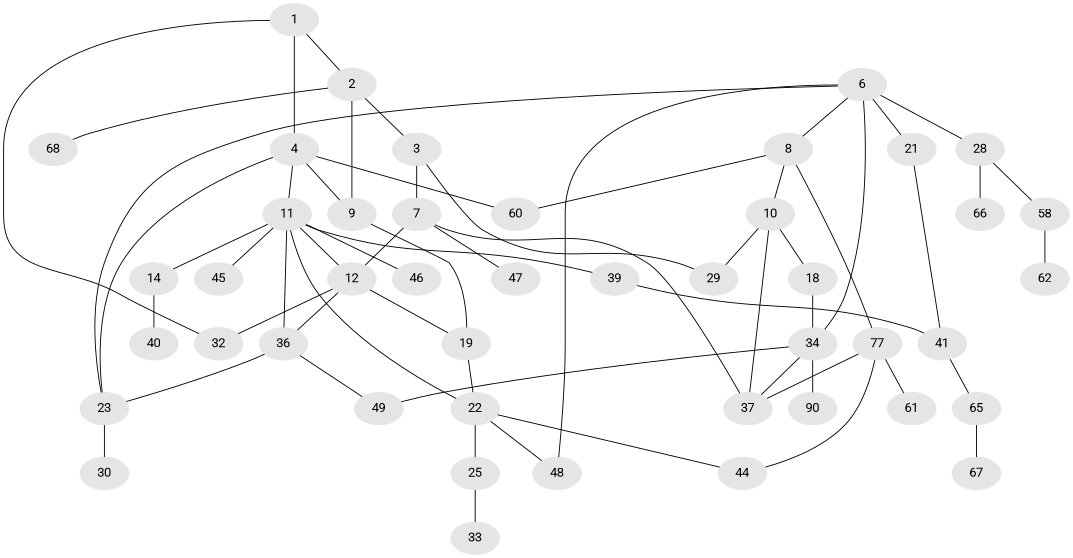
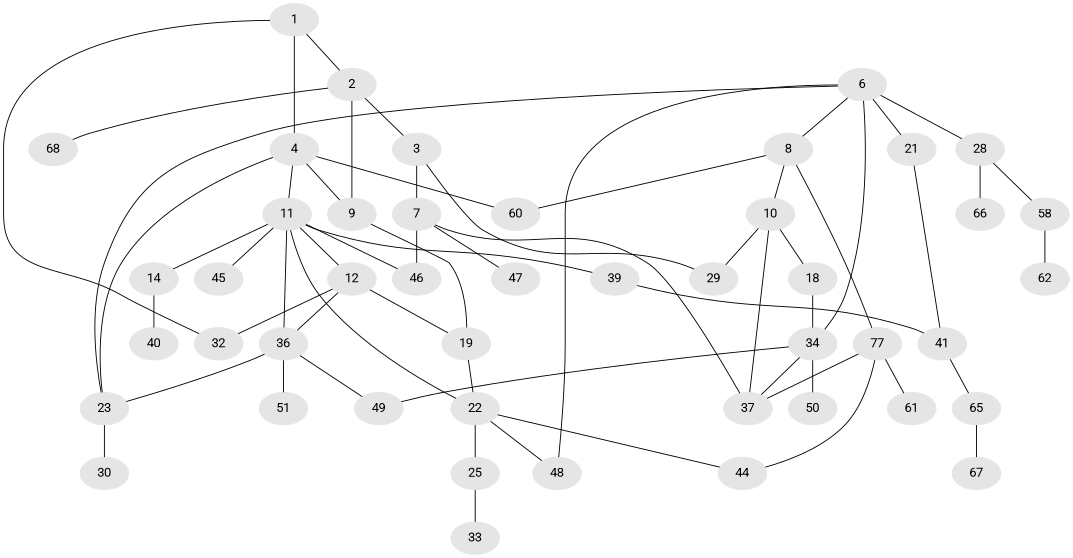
(380, 251) -> (417, 239)
none -> (284, 409)
(813, 409) -> (813, 409)
